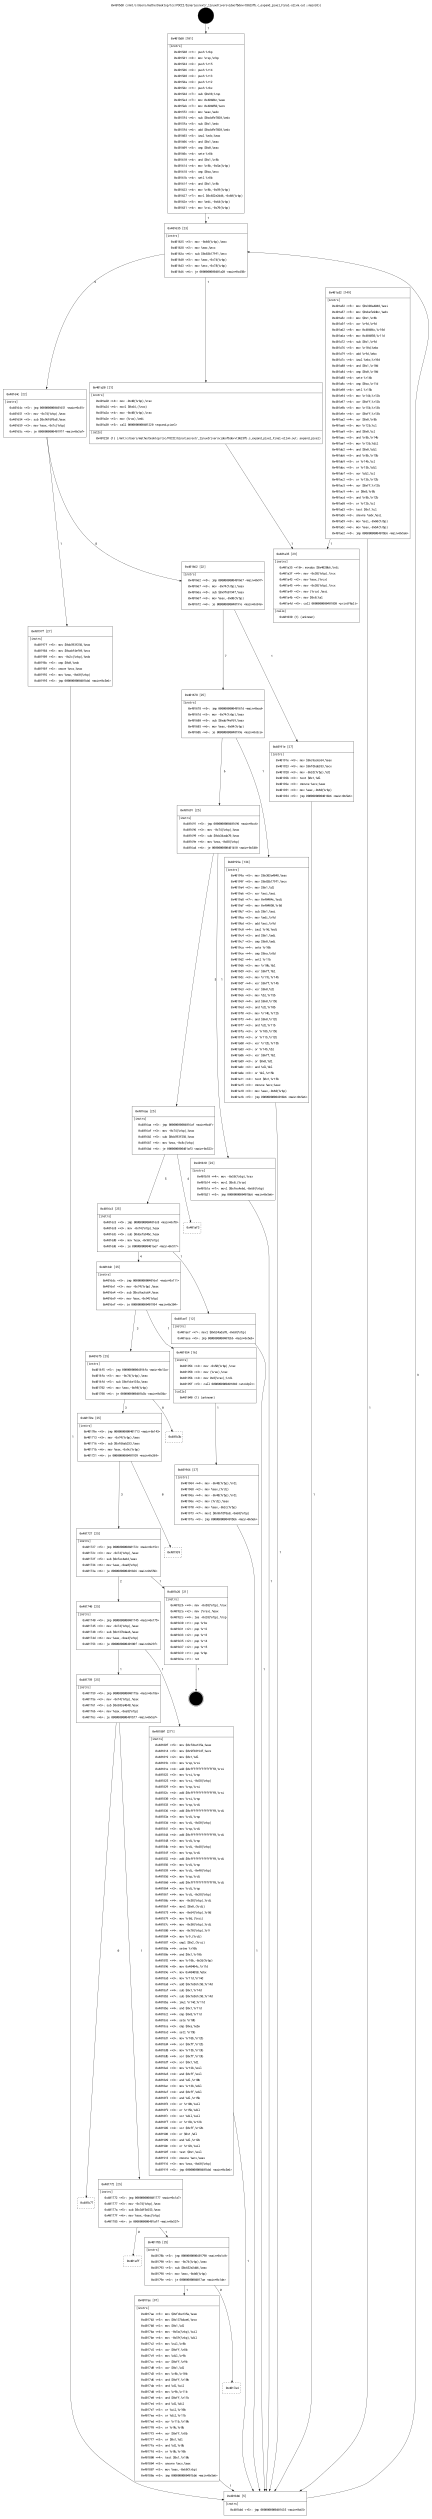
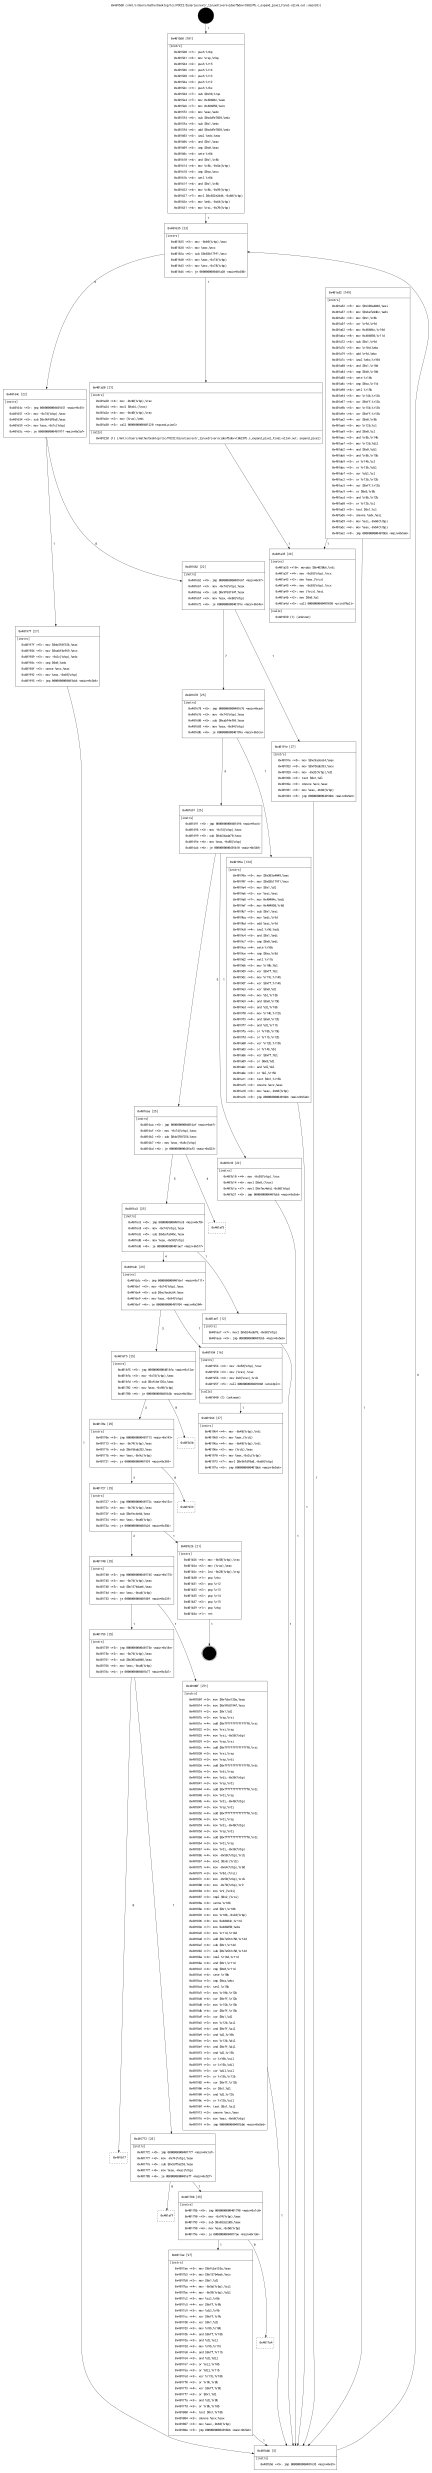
(254, 2006) -> none
